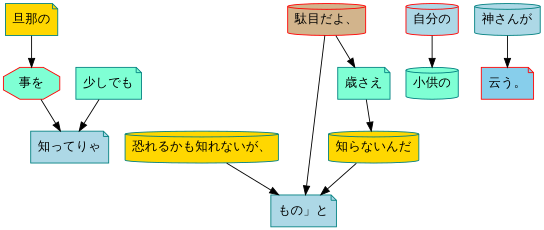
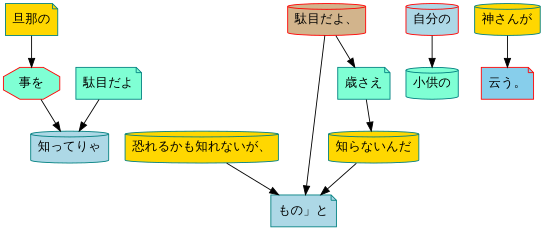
(507, 19) -> (507, 19)
(109, 83) -> (109, 83)
(70, 147) -> (70, 147)
